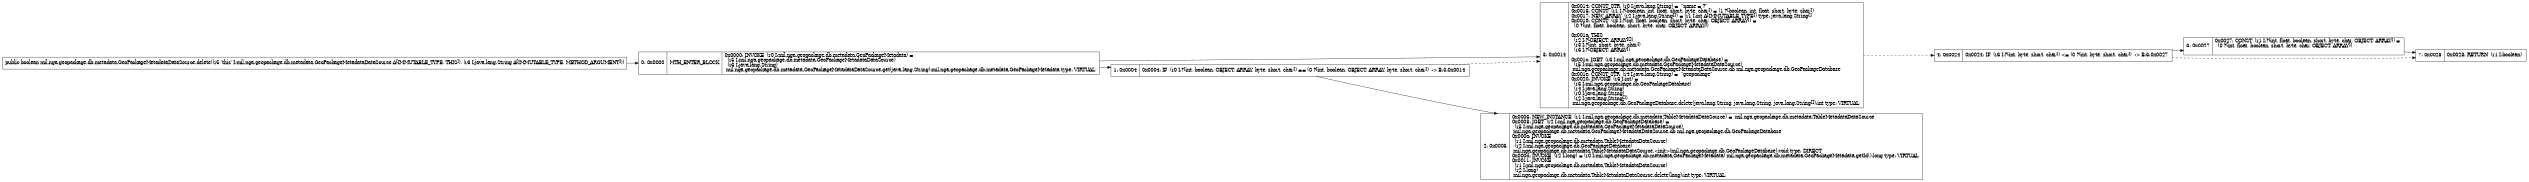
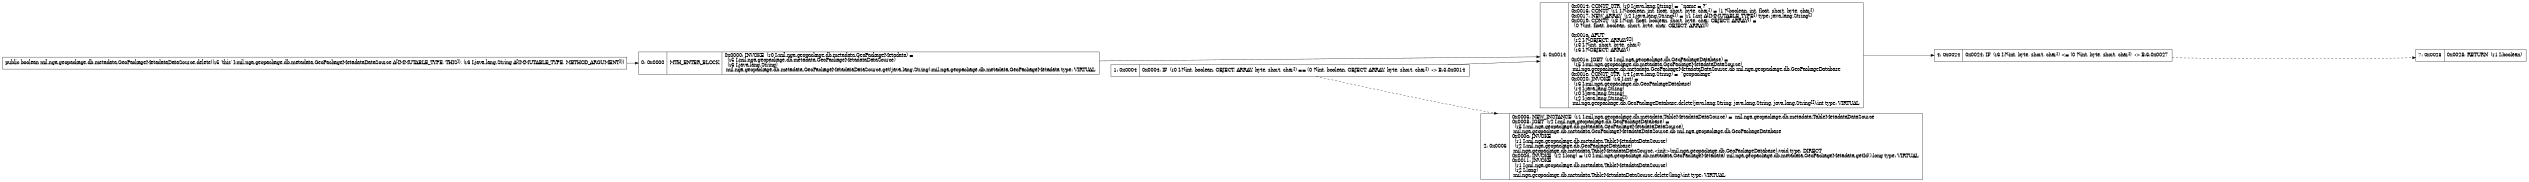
(1588, 36) -> (1589, 36)
(2294, 46) -> none
(1897, 55) -> (1897, 55)
(1492, 63) -> (1492, 63)
(1104, 67) -> none
(1405, 96) -> (1405, 96)
